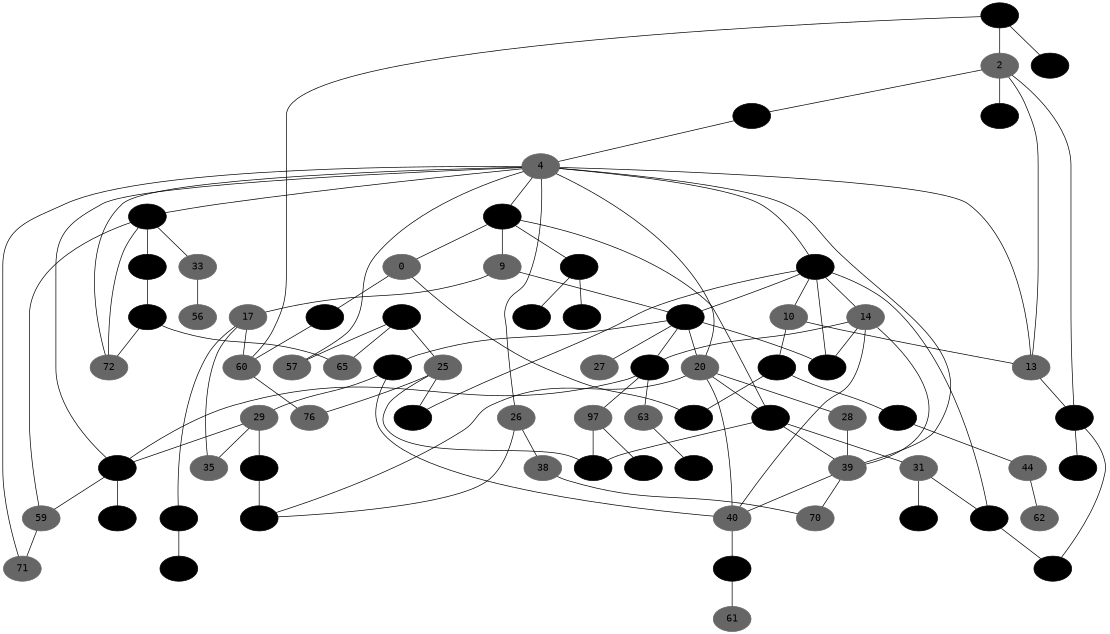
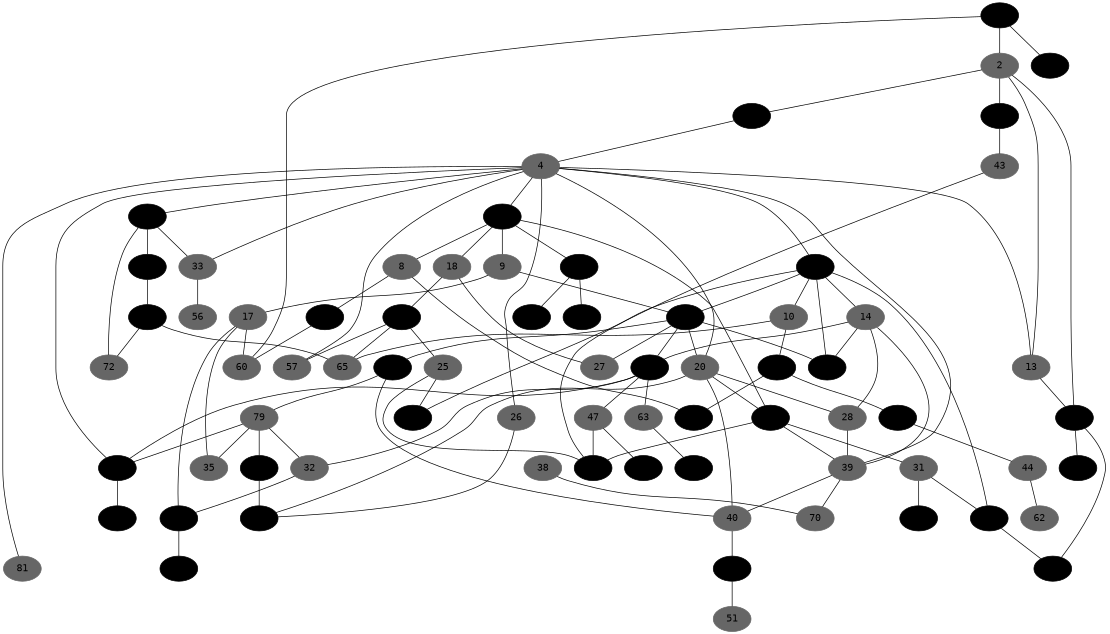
none -> (1000, 166)
(131, 200) -> (364, 201)
(402, 267) -> (402, 267)
none -> (452, 267)
(909, 344) -> (615, 335)
(259, 418) -> (259, 418)
(309, 418) -> none
(593, 418) -> (593, 418)
(809, 419) -> (877, 371)
(530, 443) -> none
none -> (309, 468)
(41, 518) -> none
(22, 569) -> (22, 569)
(732, 619) -> (732, 619)
